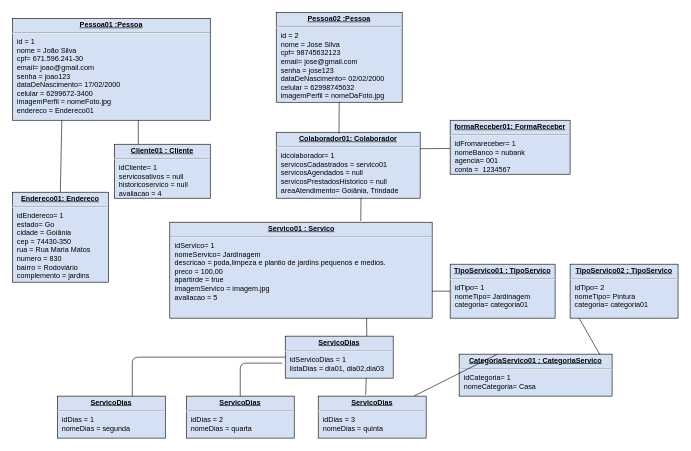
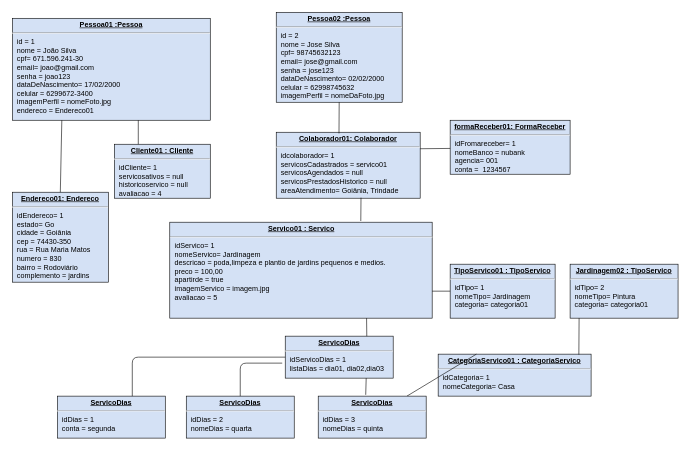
(618, 282) -> (617, 282)
(536, 375) -> (515, 375)
(91, 409) -> (86, 409)
